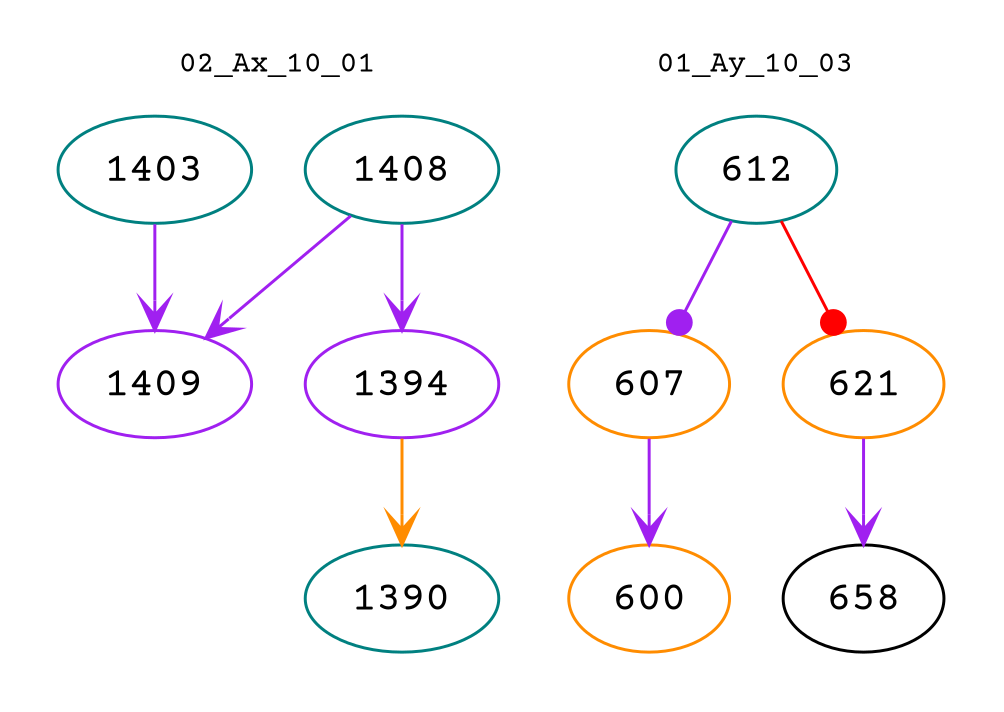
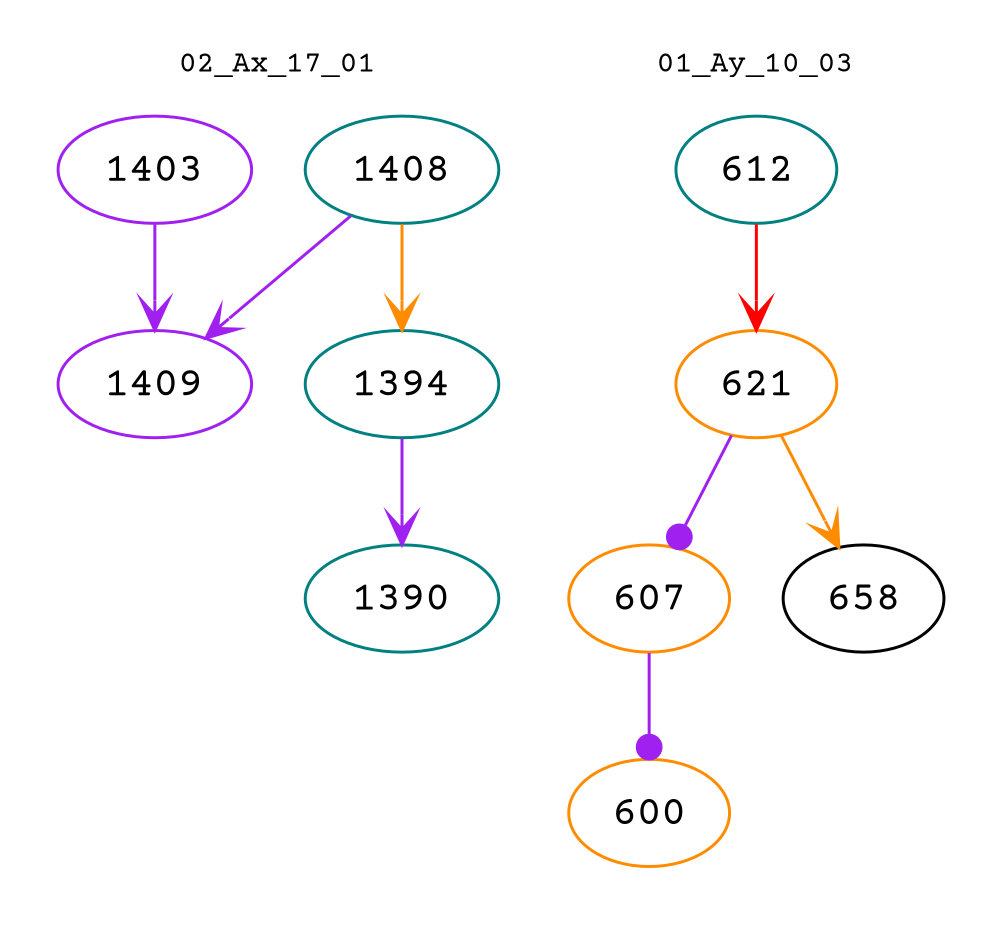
(278, 64) -> (278, 64)
(155, 170) -> (155, 170)
(402, 262) -> (402, 262)
(708, 266) -> (708, 481)
(804, 266) -> (756, 262)
(402, 384) -> (402, 384)
(402, 477) -> (402, 477)
(649, 477) -> (649, 694)
(864, 477) -> (803, 478)
